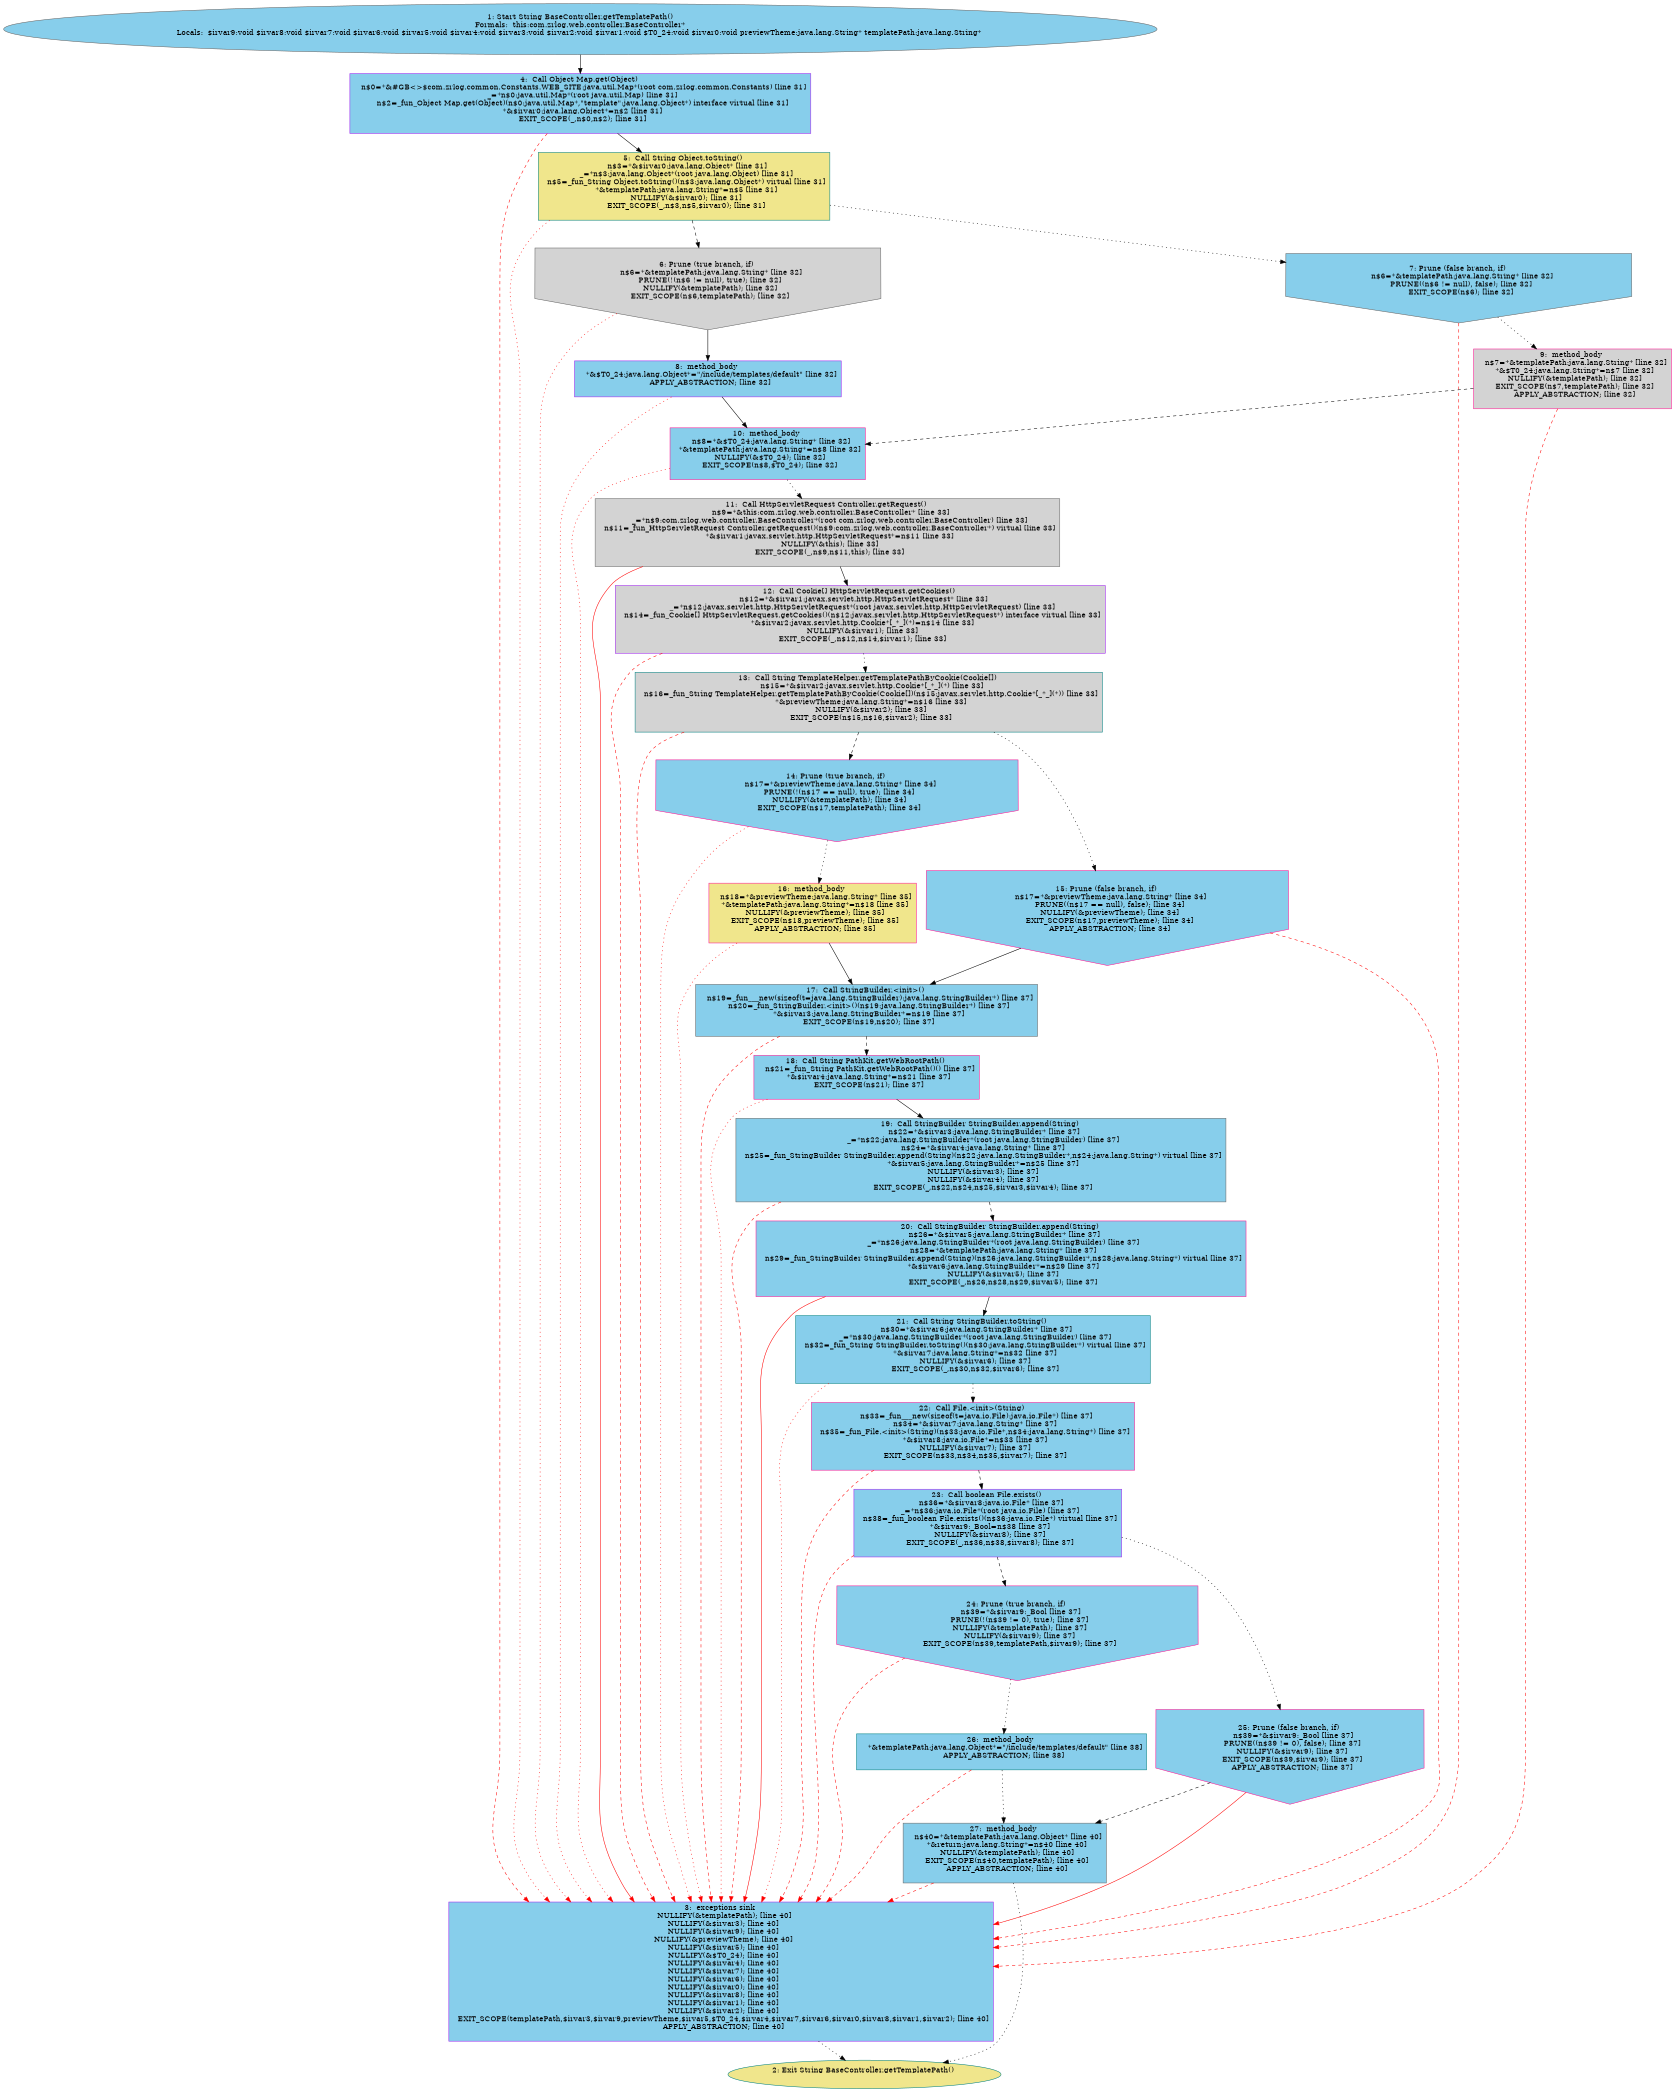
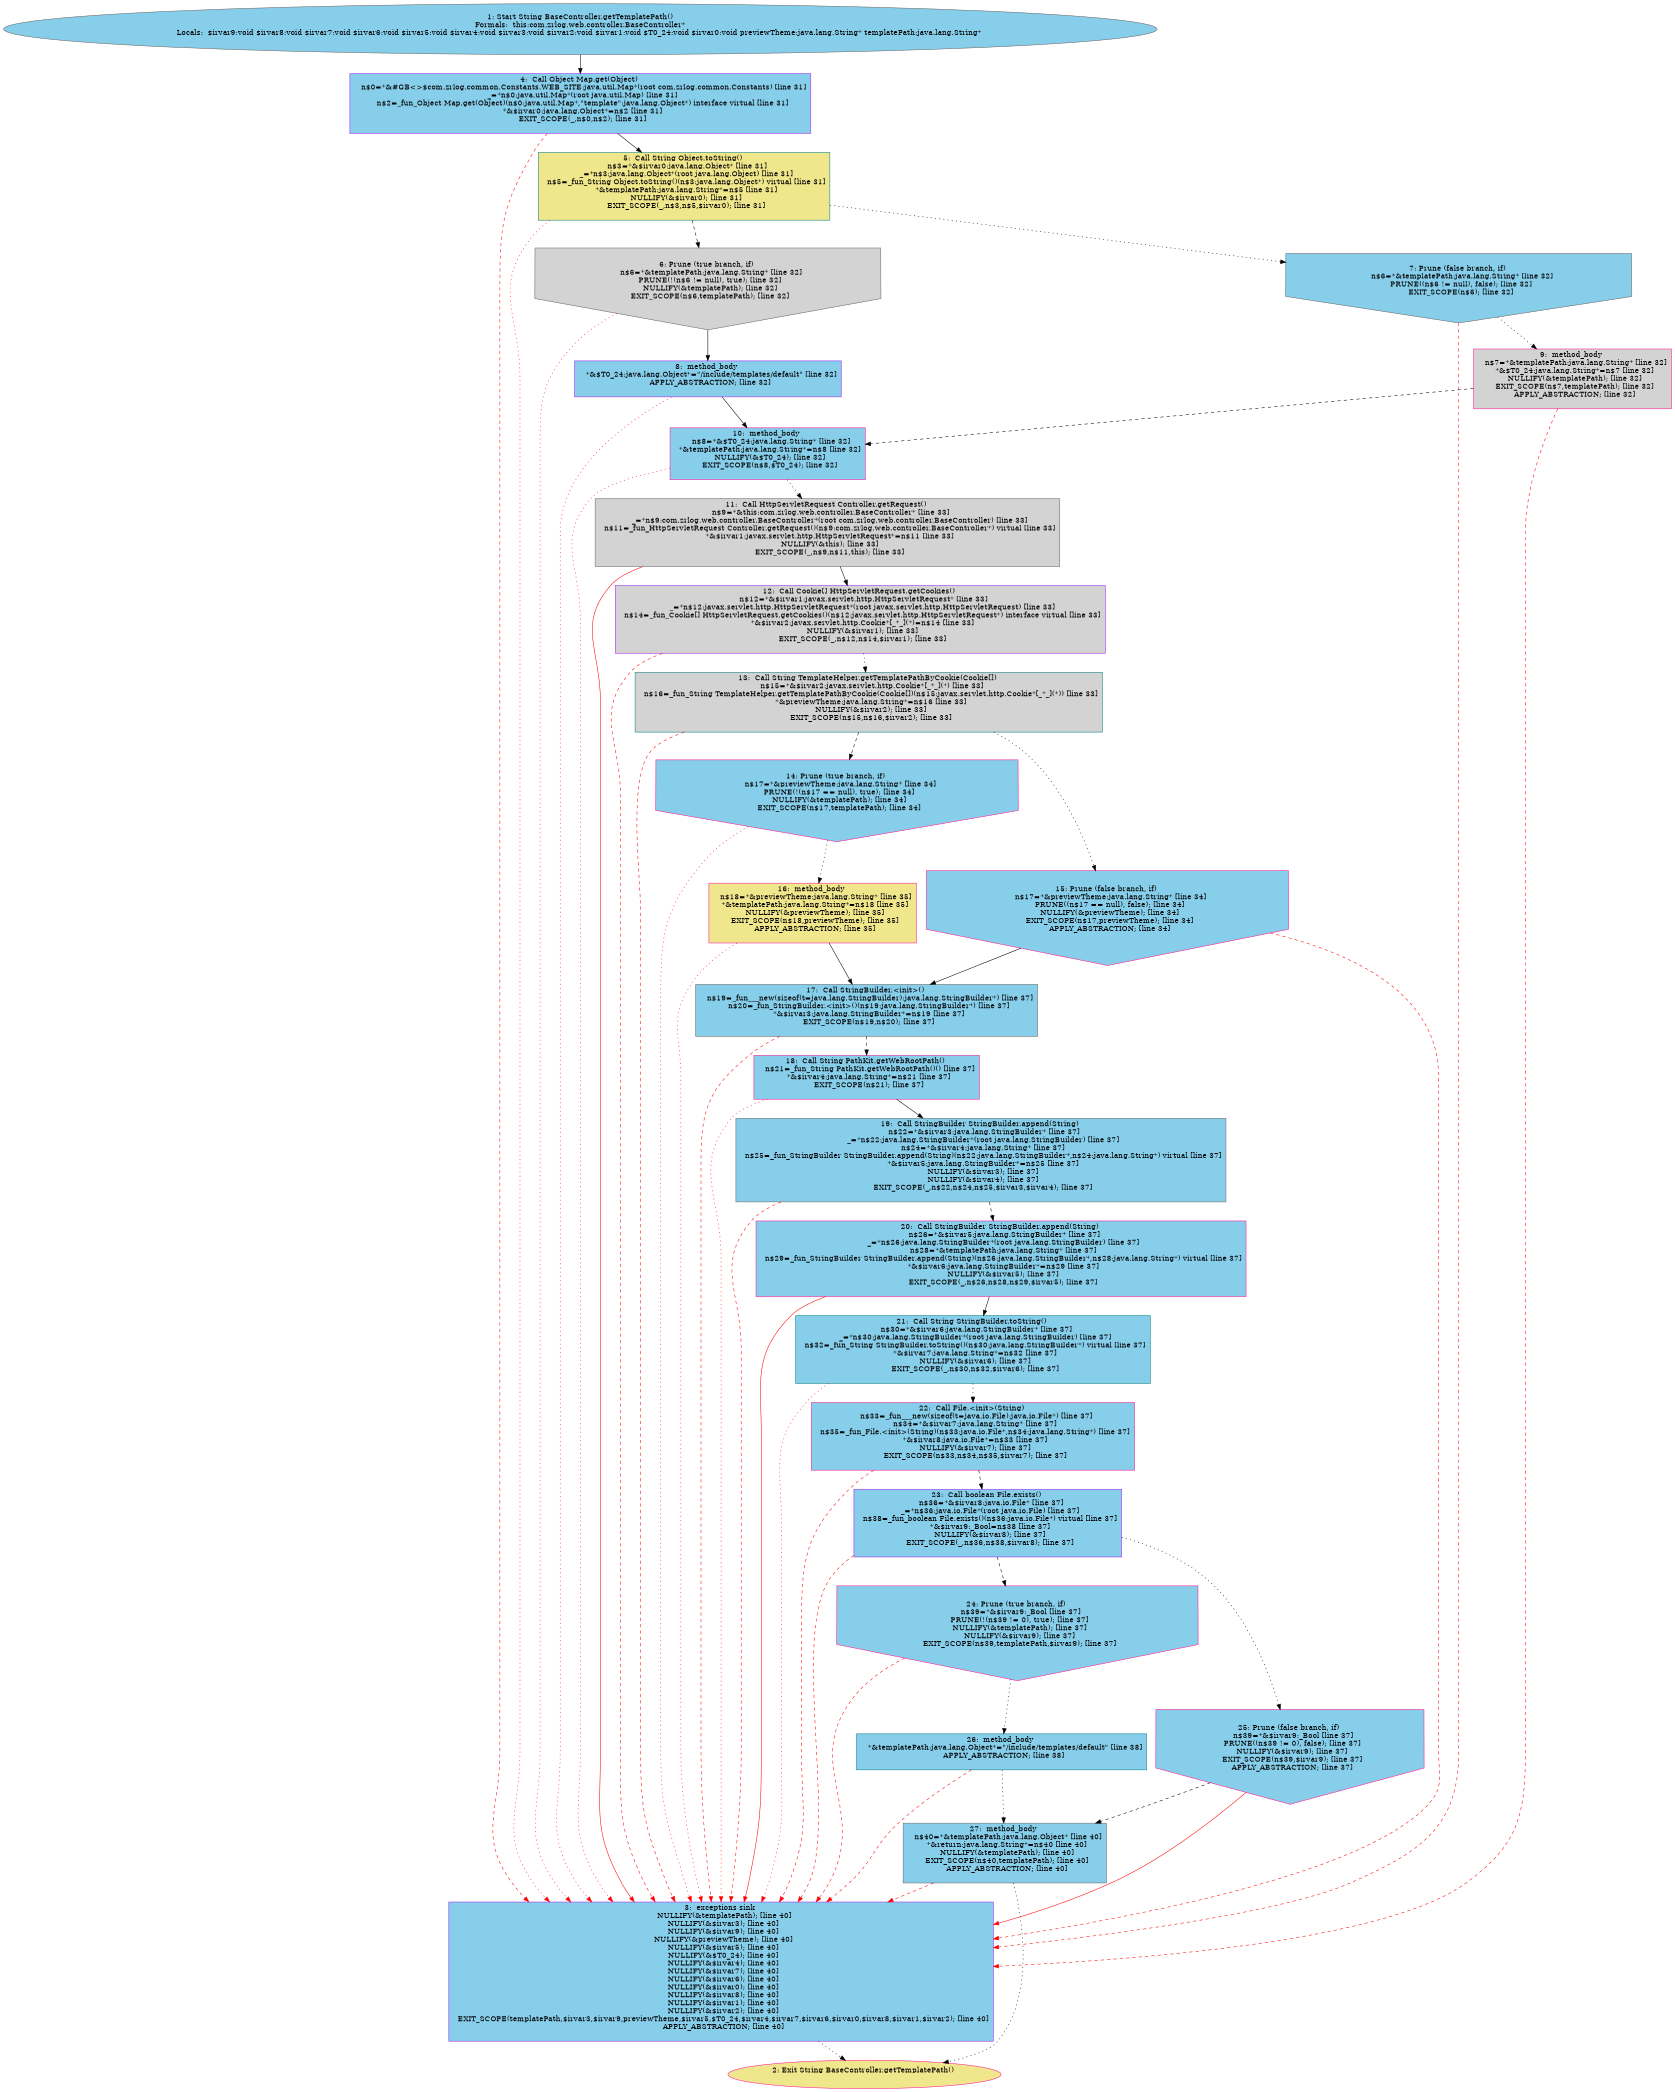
(864, 2074) -> (864, 2074)
